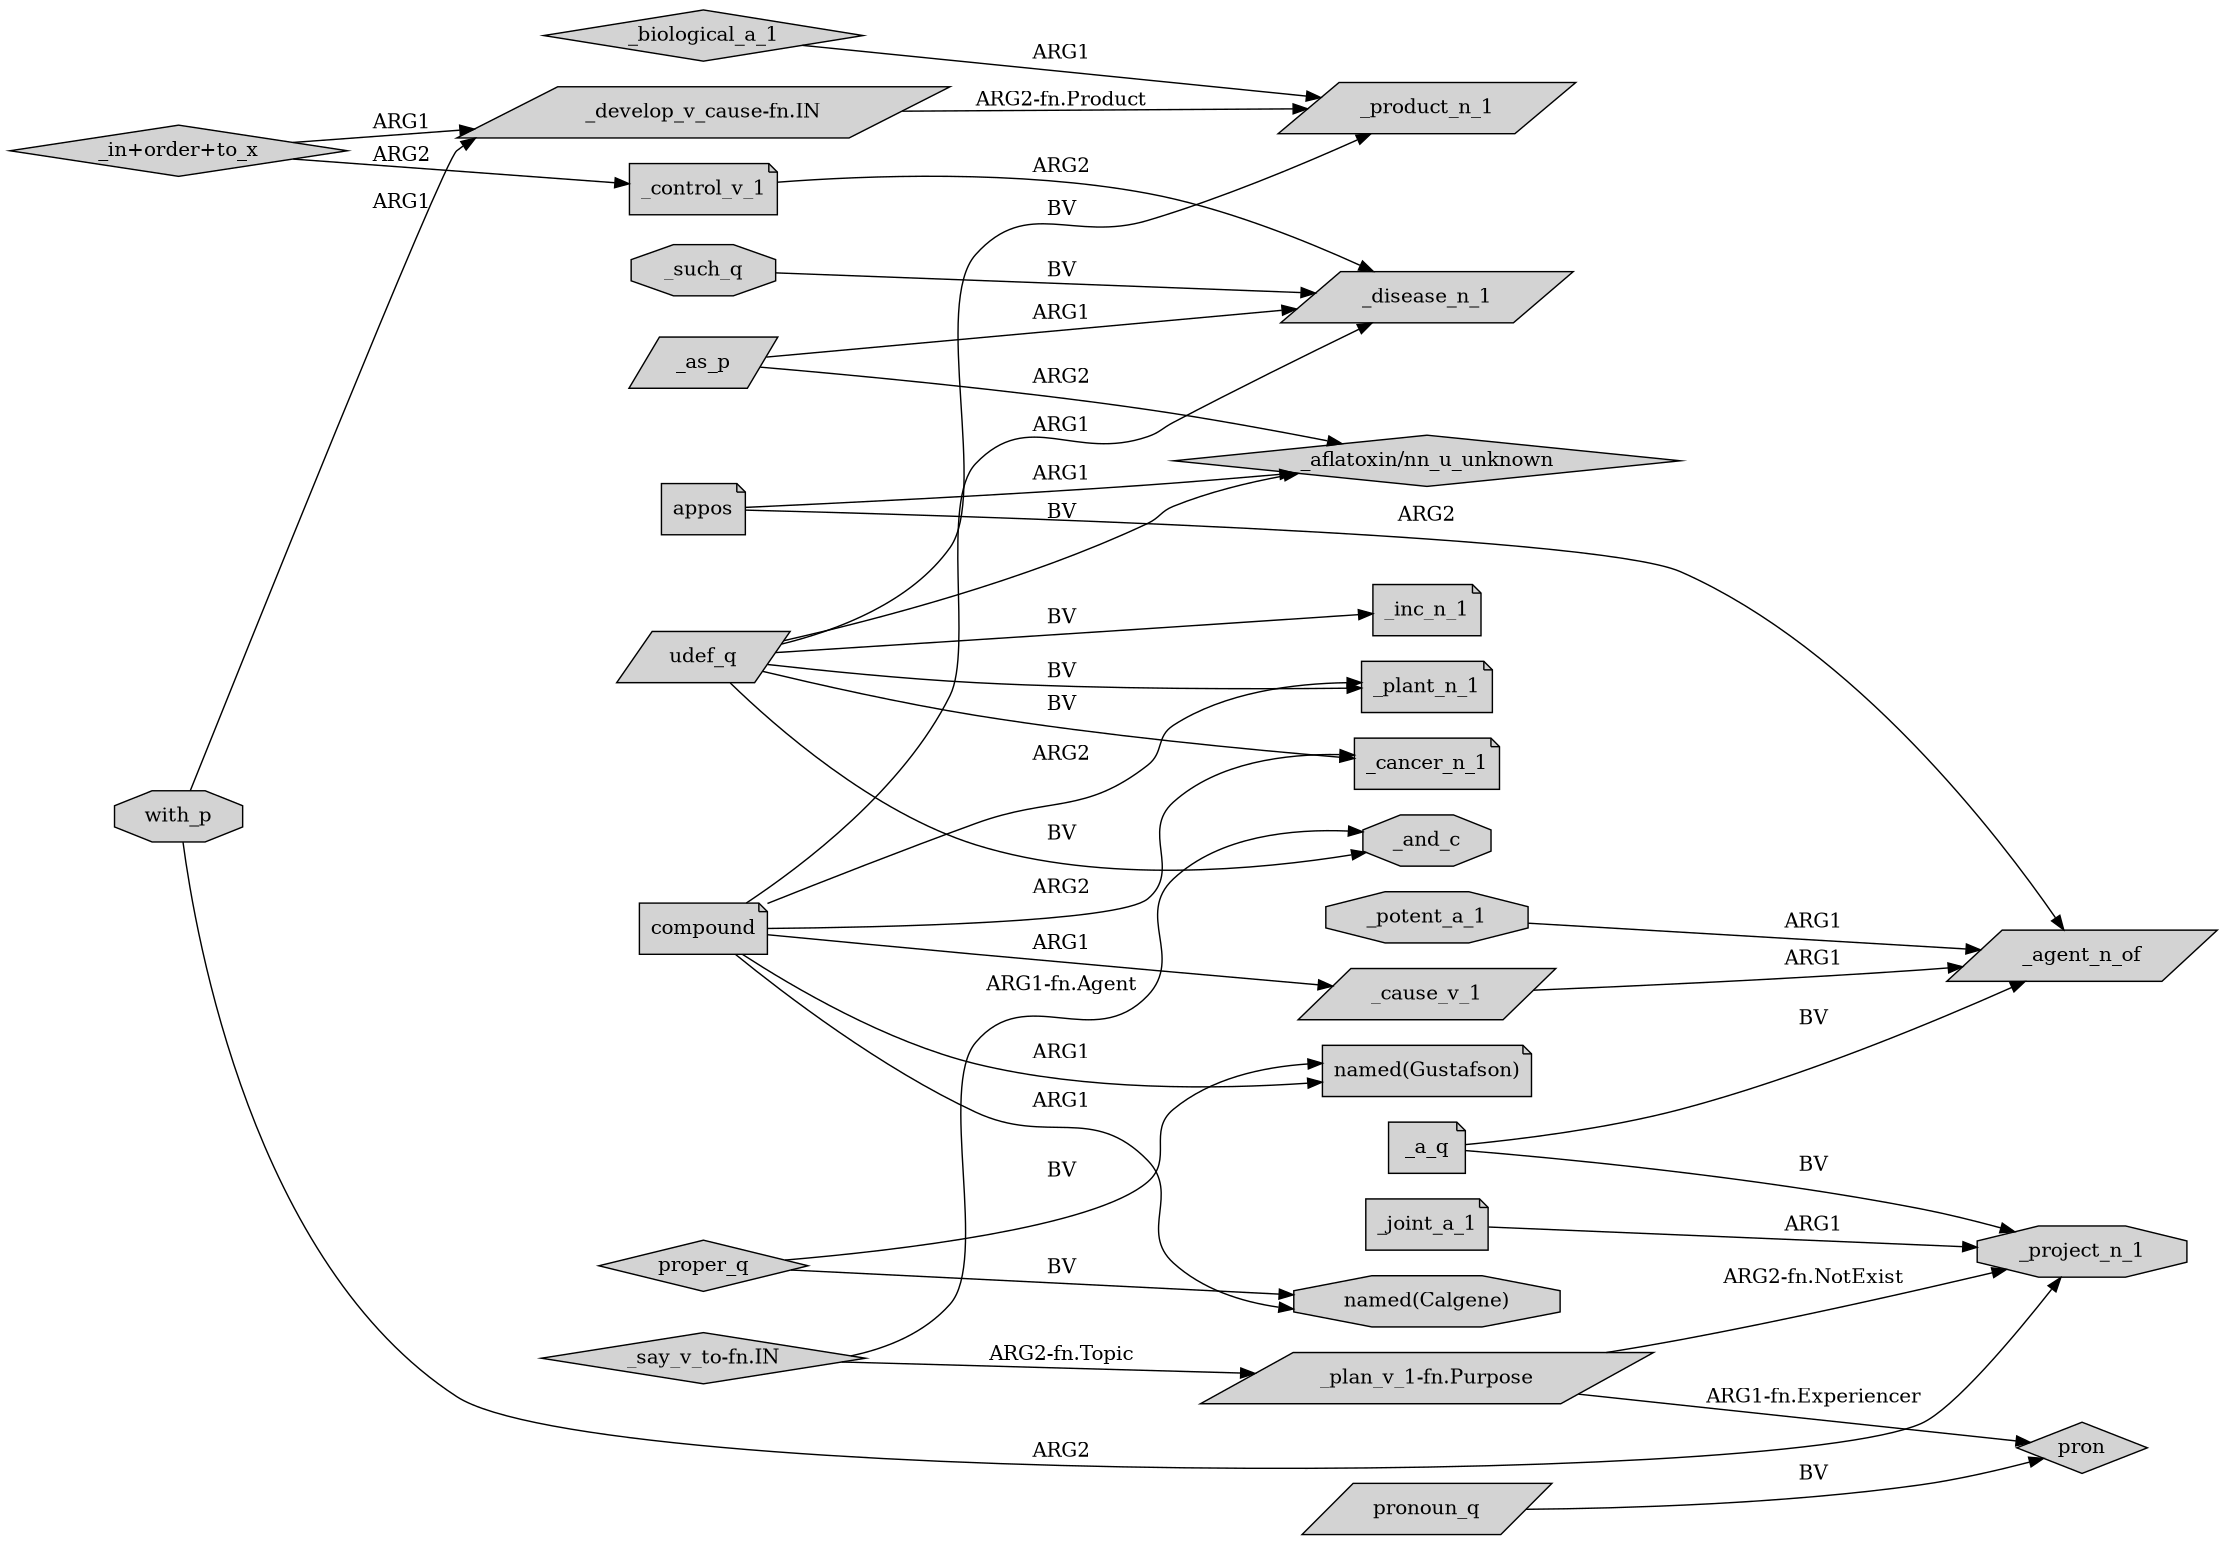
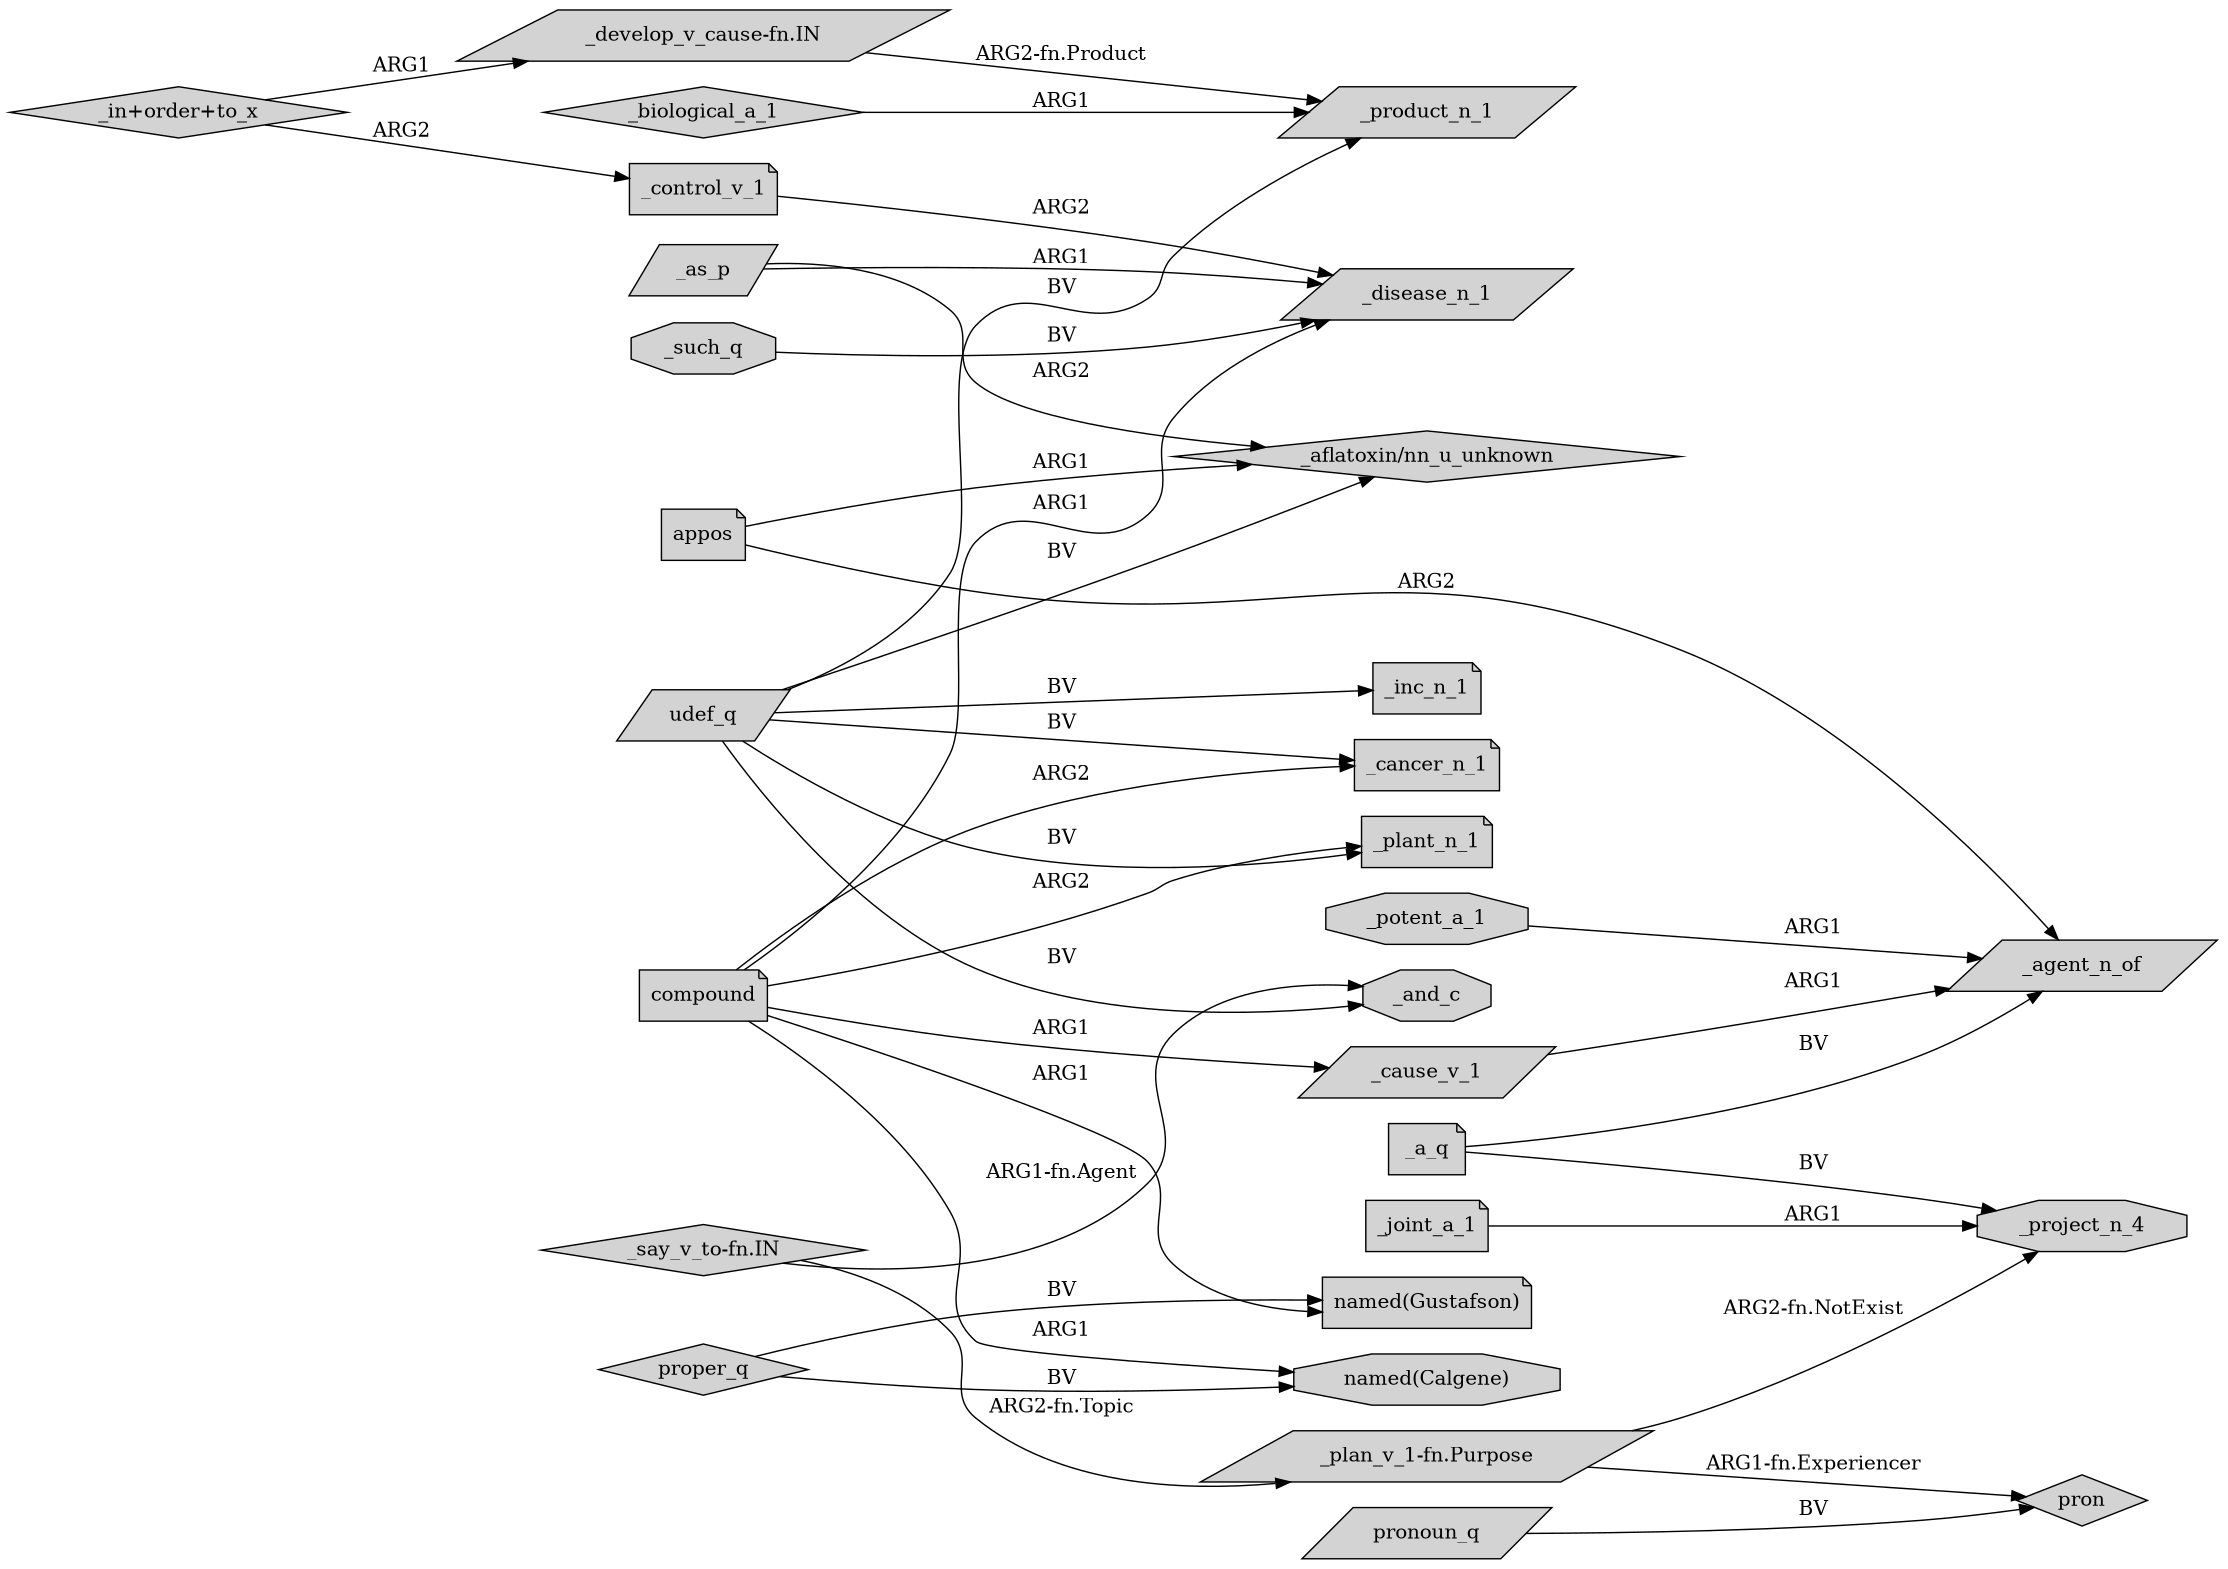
(179, 816) -> none
(2082, 1252) -> (2082, 1226)
